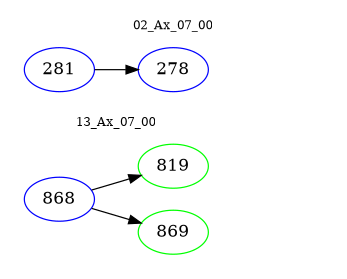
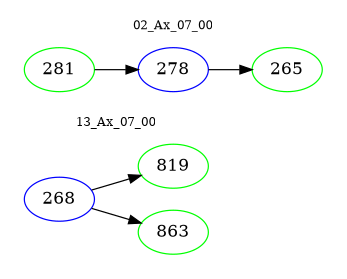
(59, 70) -> (59, 70)
none -> (287, 70)
(59, 199) -> (59, 199)
(173, 232) -> (173, 232)
